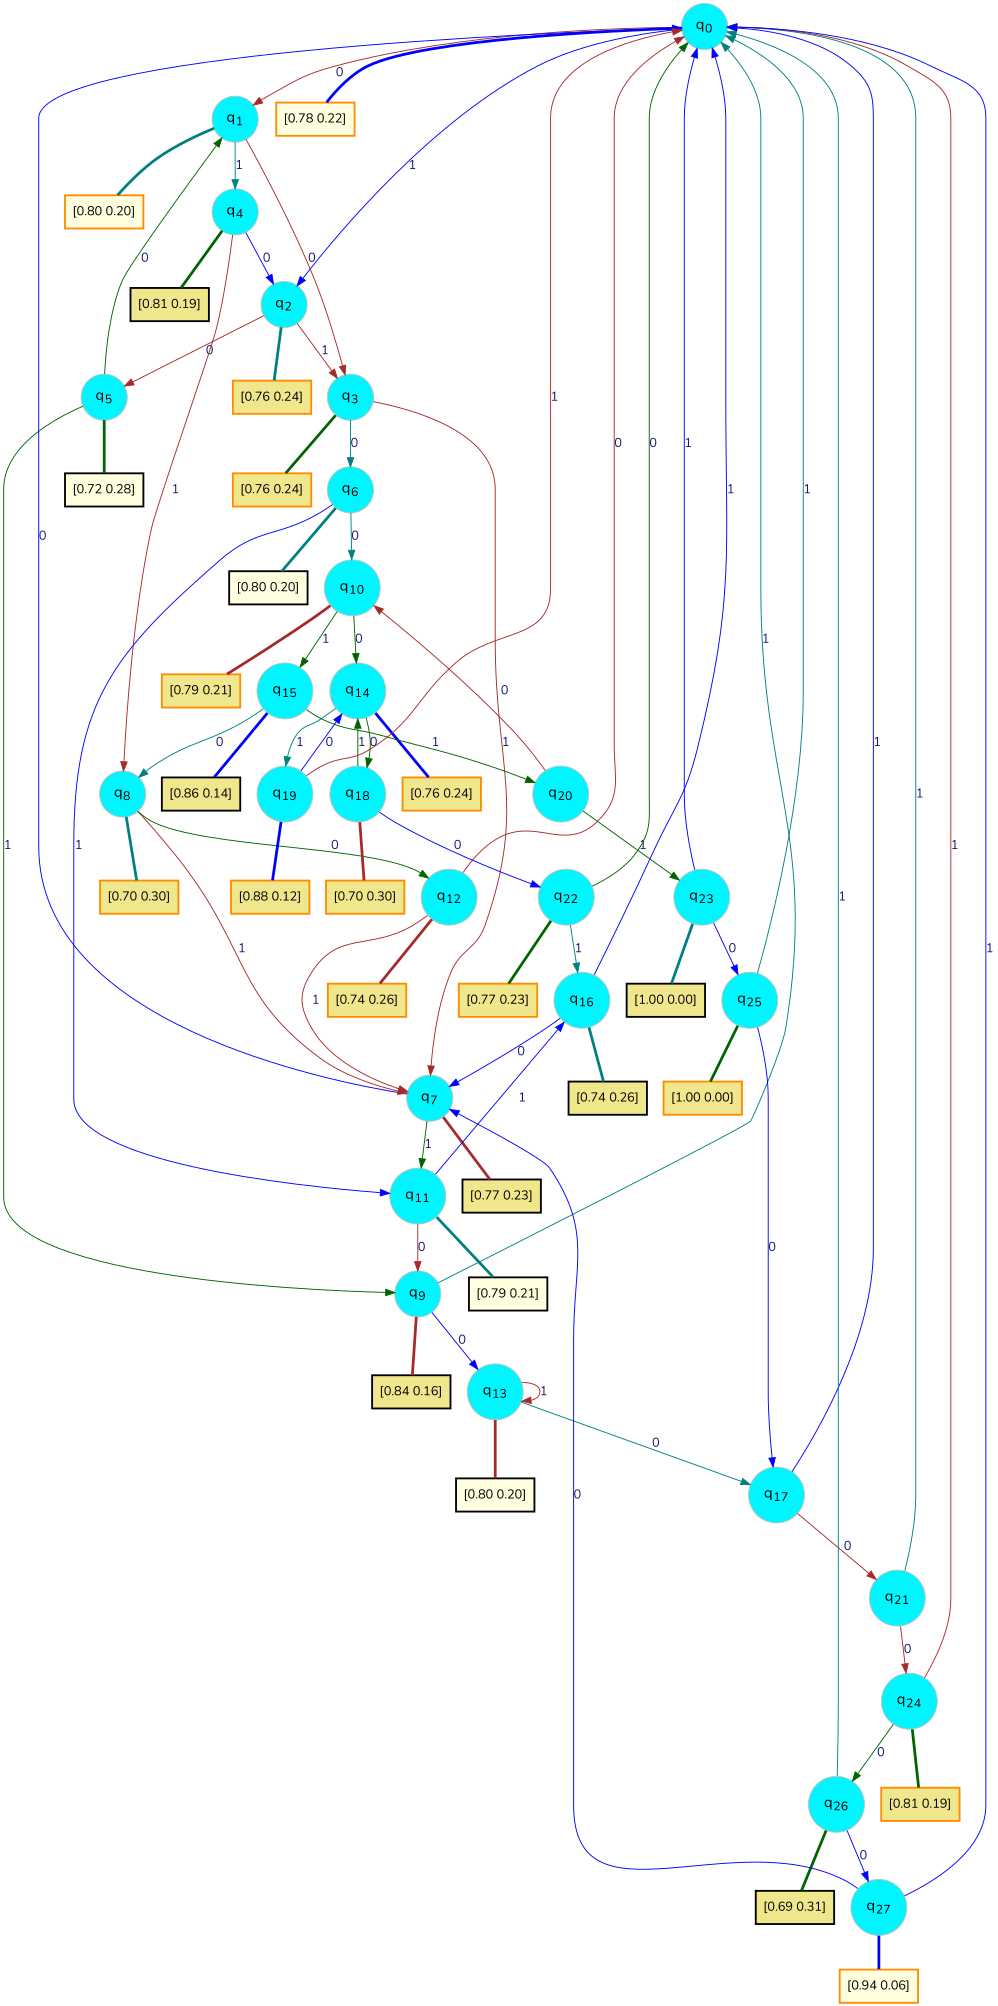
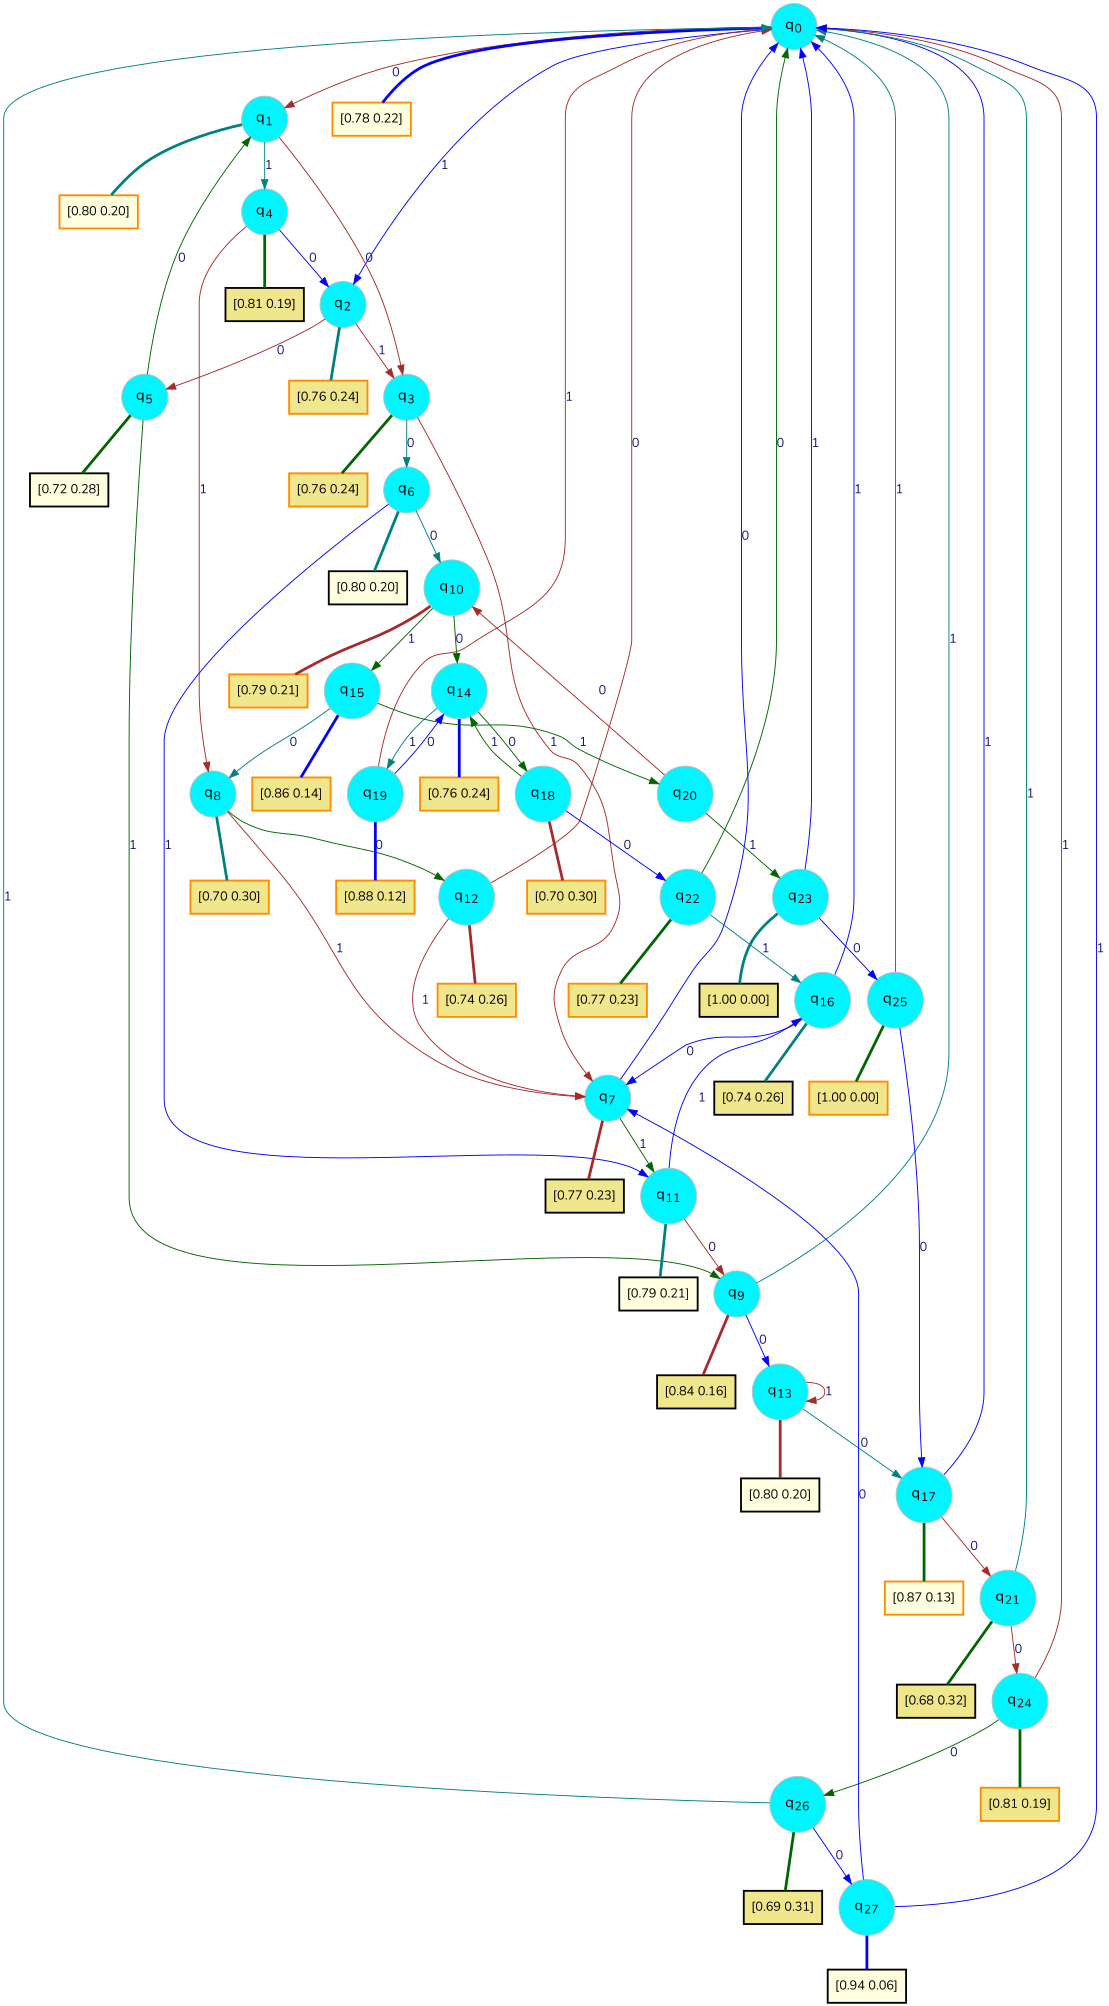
(201, 794) -> (291, 794)
none -> (924, 1598)
none -> (936, 1701)
(879, 1986) -> (867, 1986)
